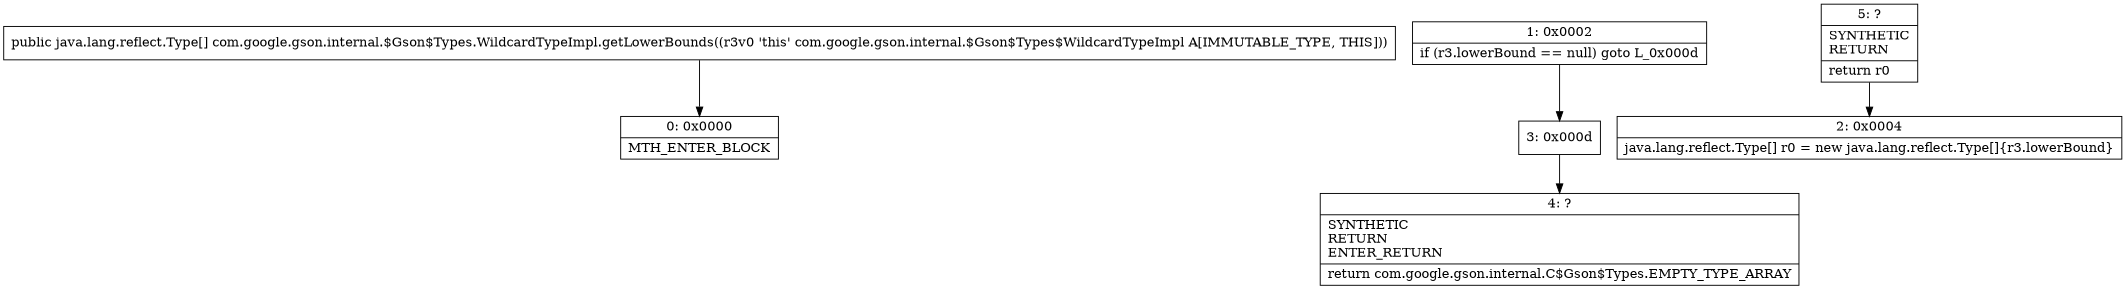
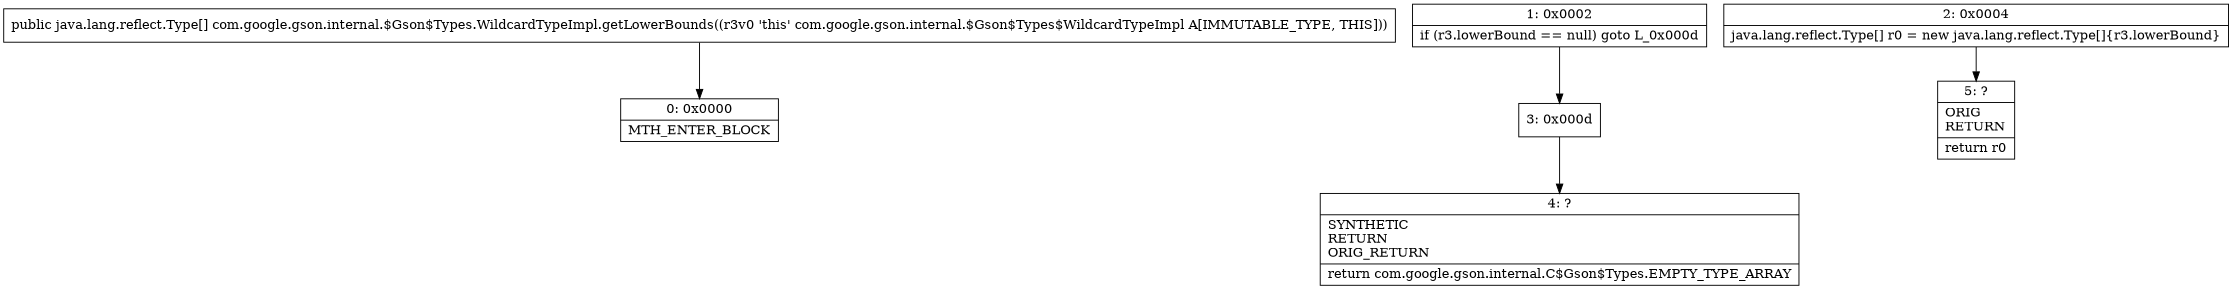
(1869, 36) -> (1963, 113)
(1869, 95) -> (1976, 59)
(1385, 253) -> (1379, 253)
